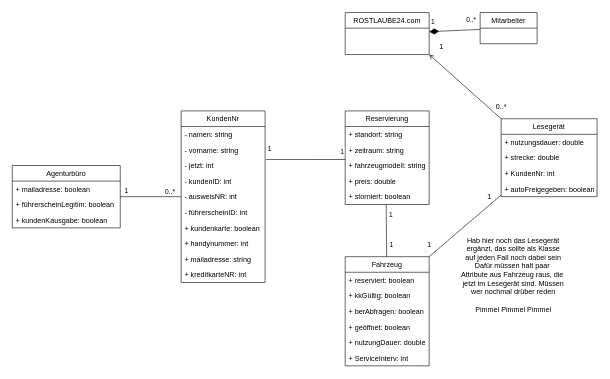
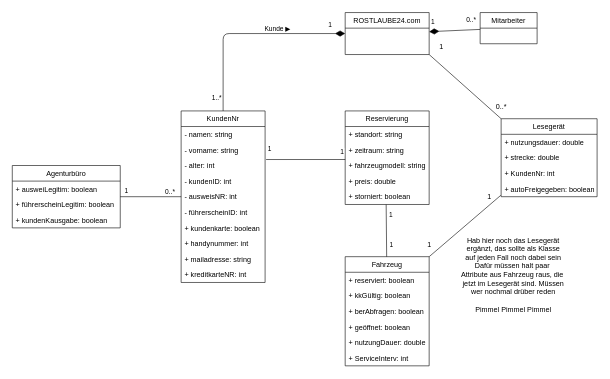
none -> (277, 33)
(432, 57) -> (432, 56)
(205, 166) -> (204, 166)
(54, 189) -> (57, 189)
